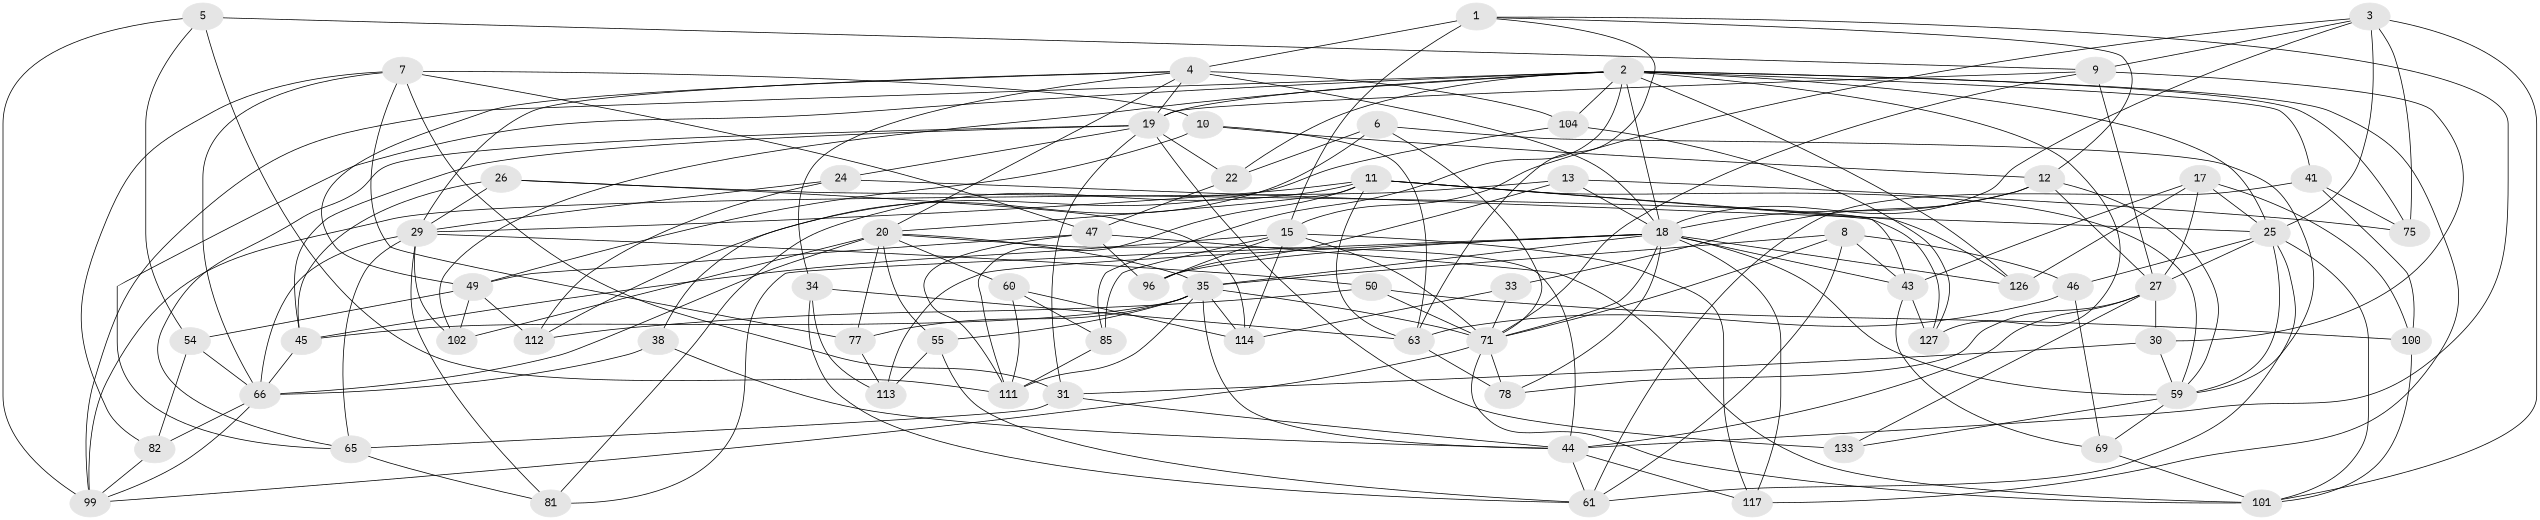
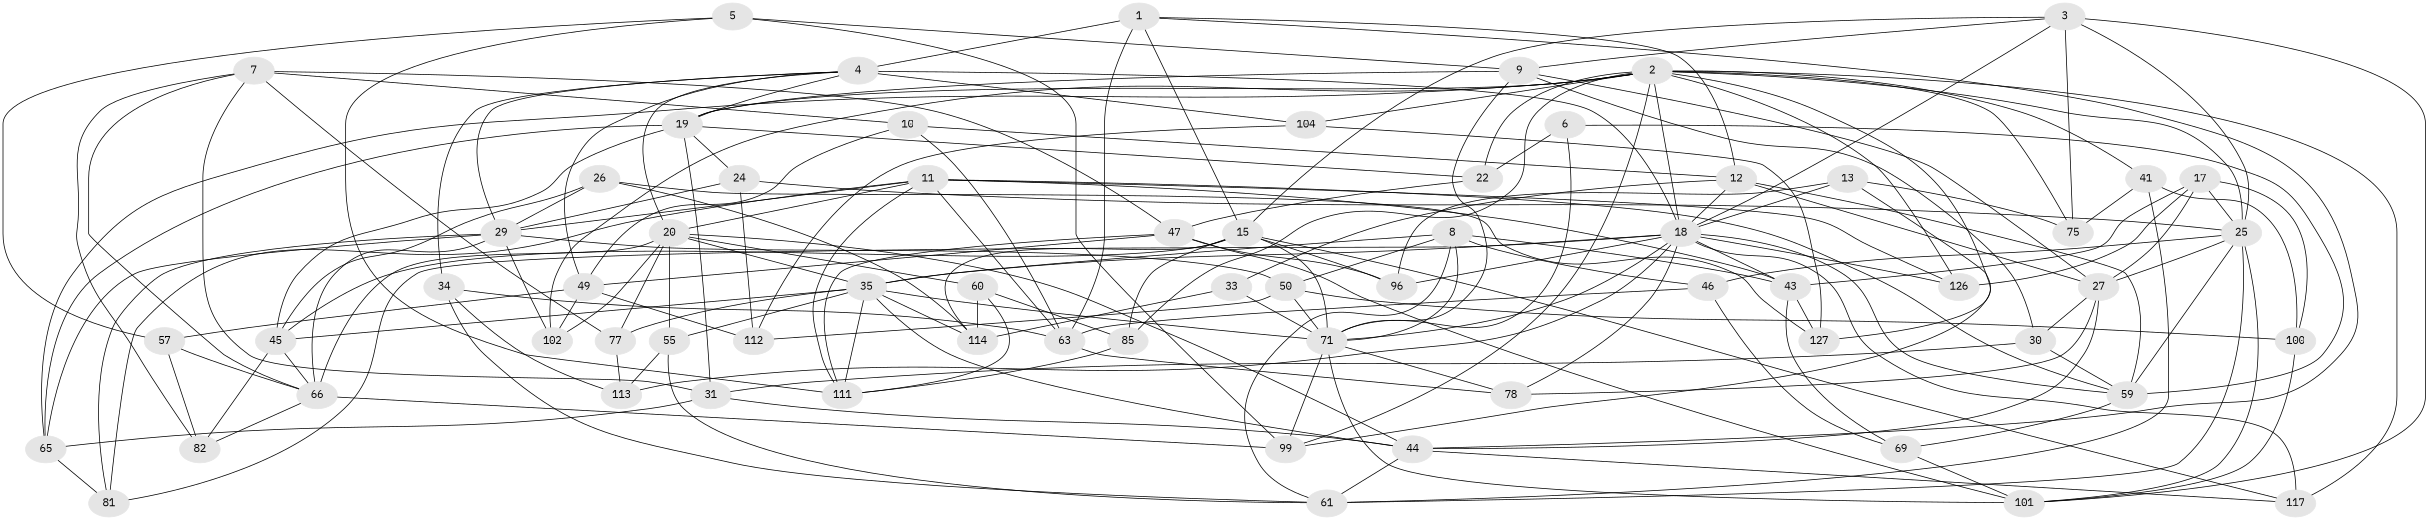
none -> (1379, 257)
(190, 341) -> (165, 341)
(658, 341) -> none
(1844, 449) -> none
(122, 476) -> (238, 395)
